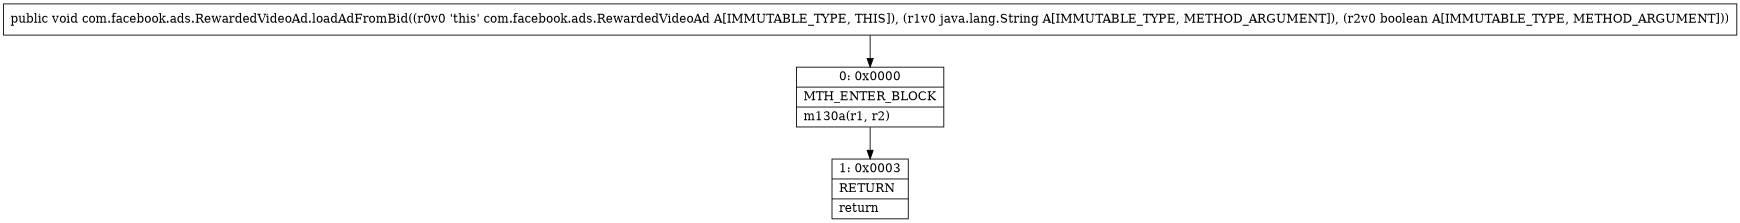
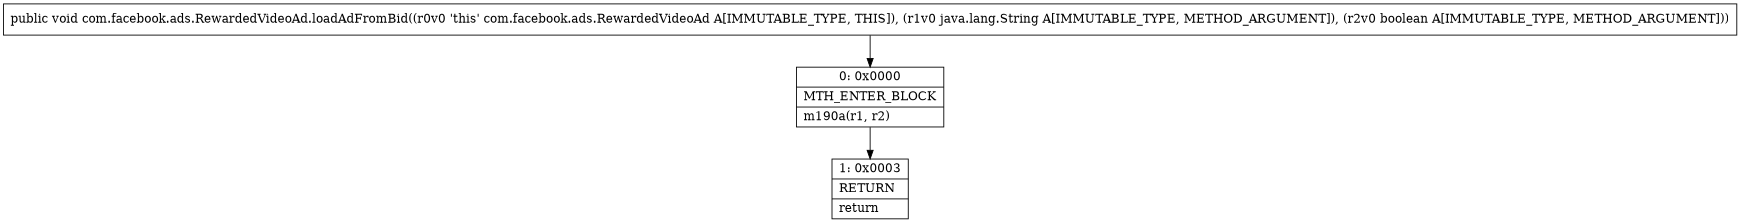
(847, 117) -> (847, 117)
